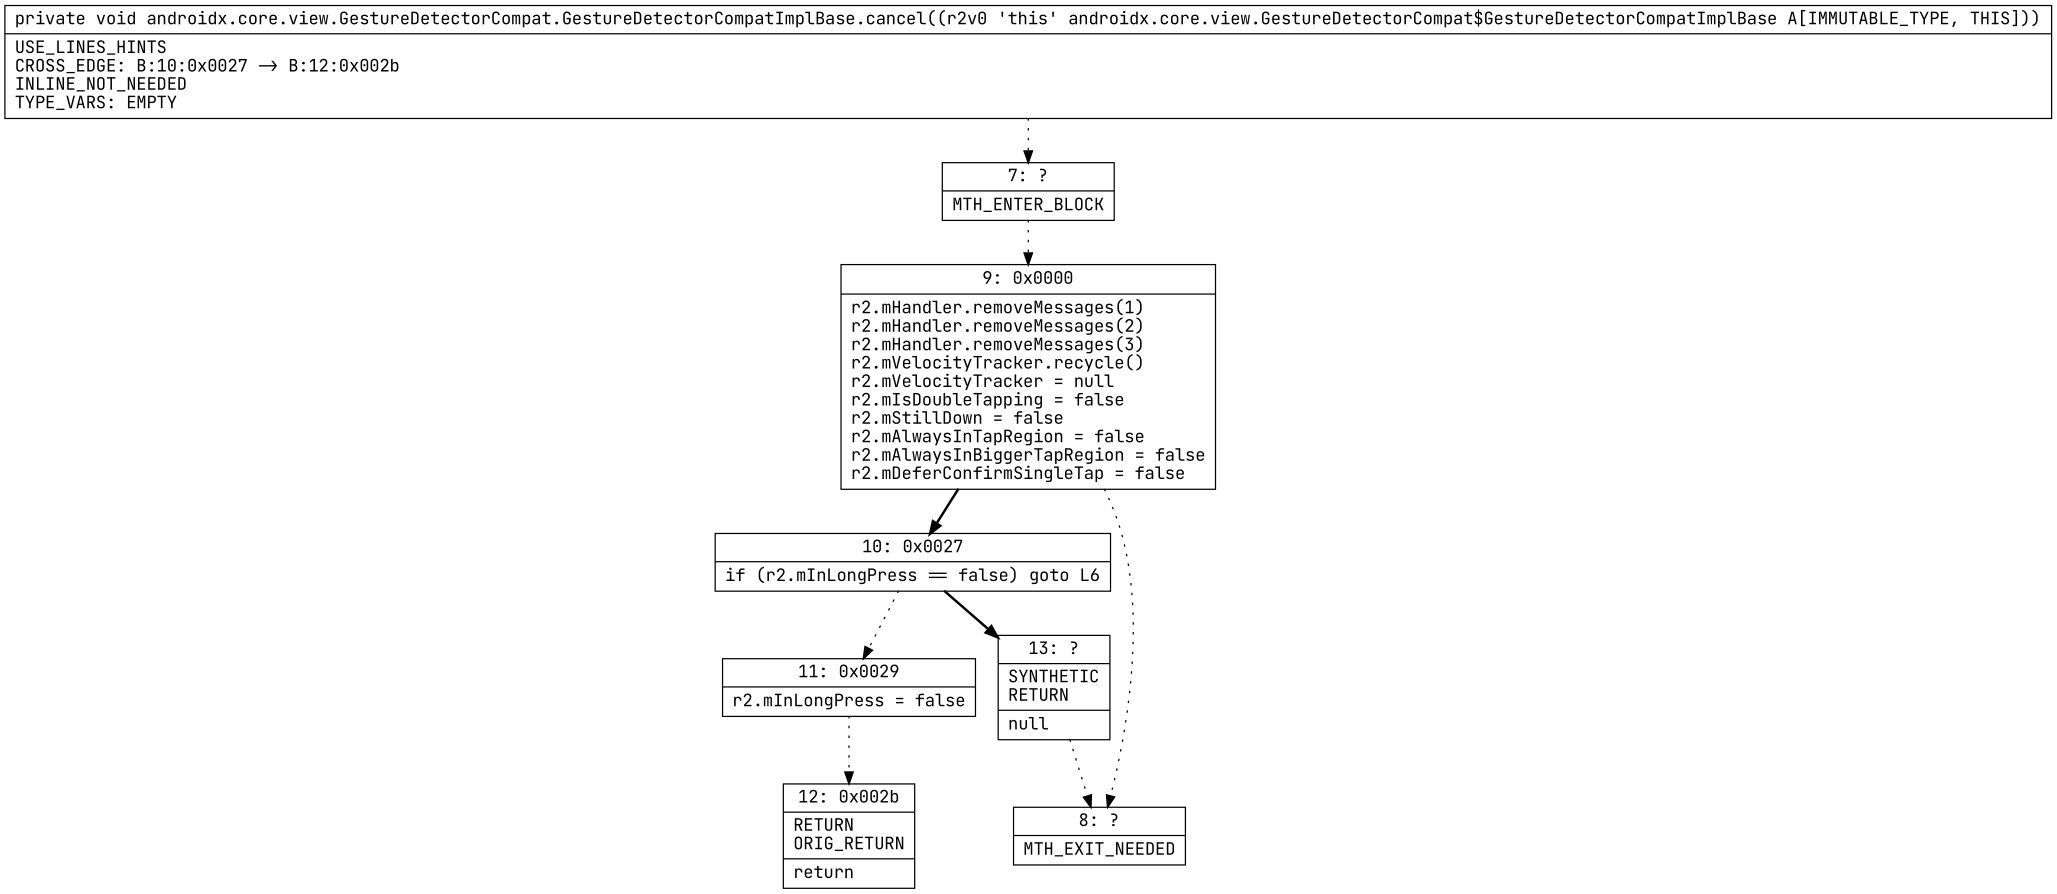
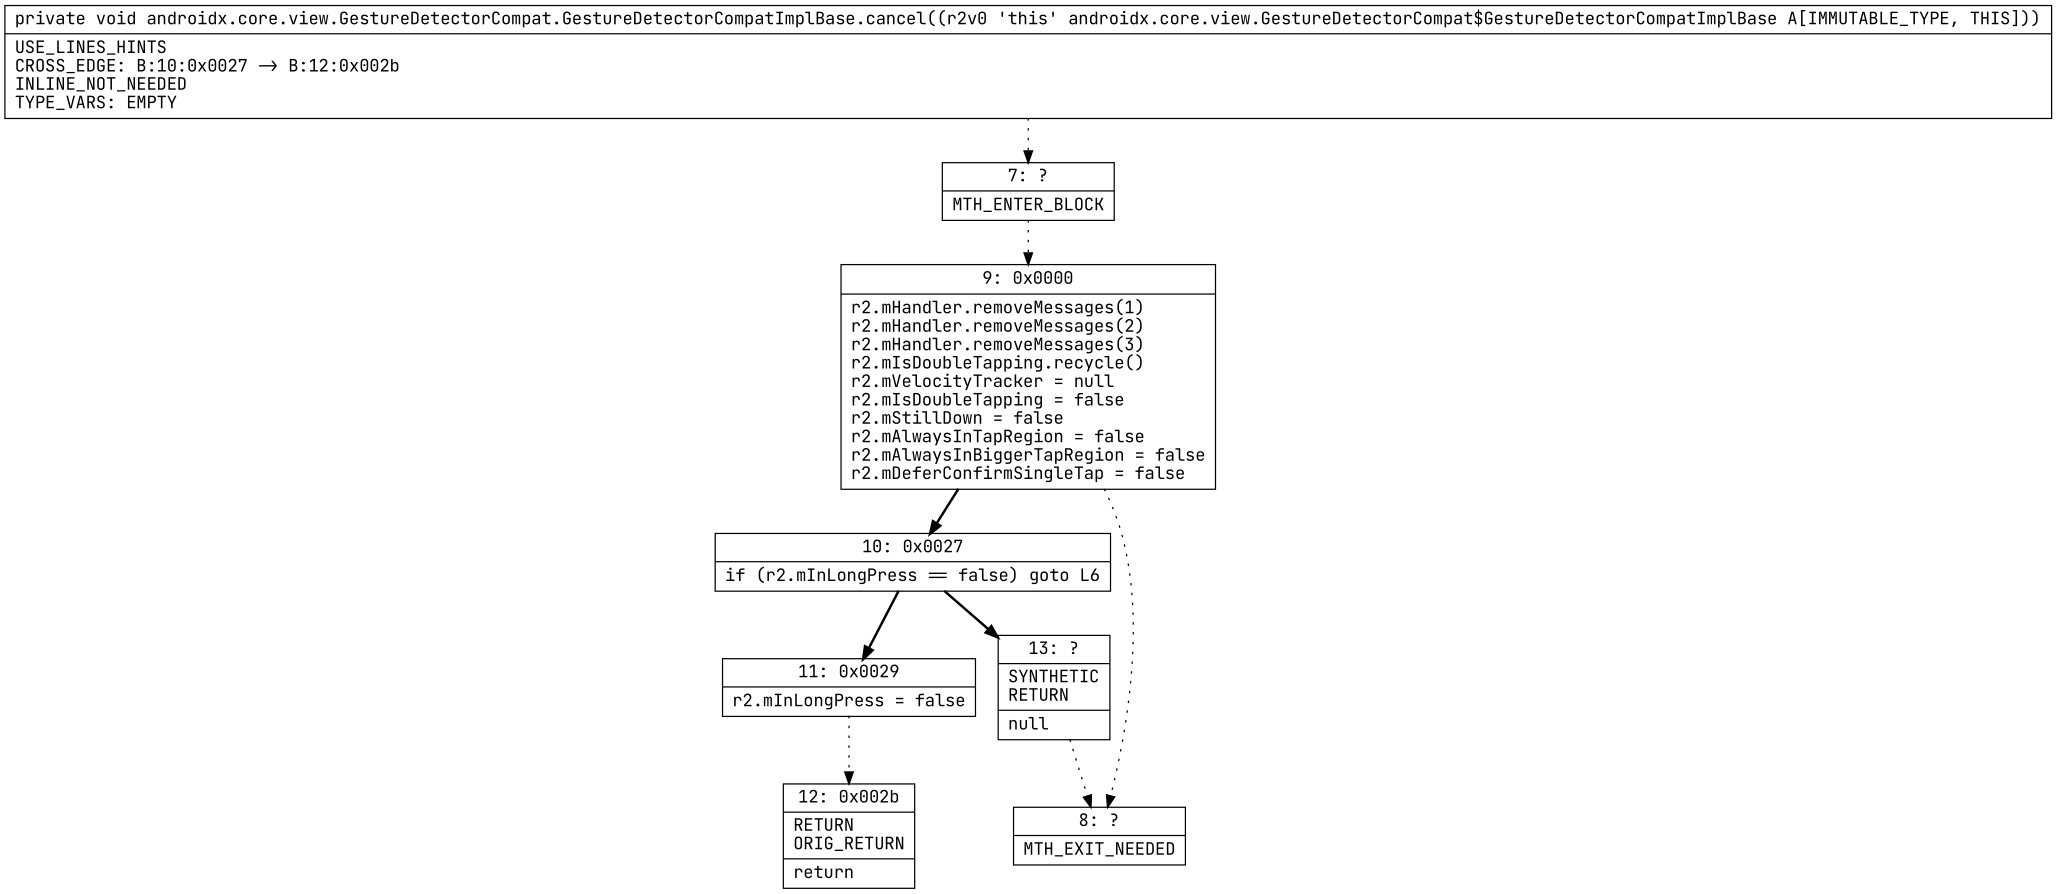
(998, 363) -> (998, 363)
(884, 619) -> (884, 619)
